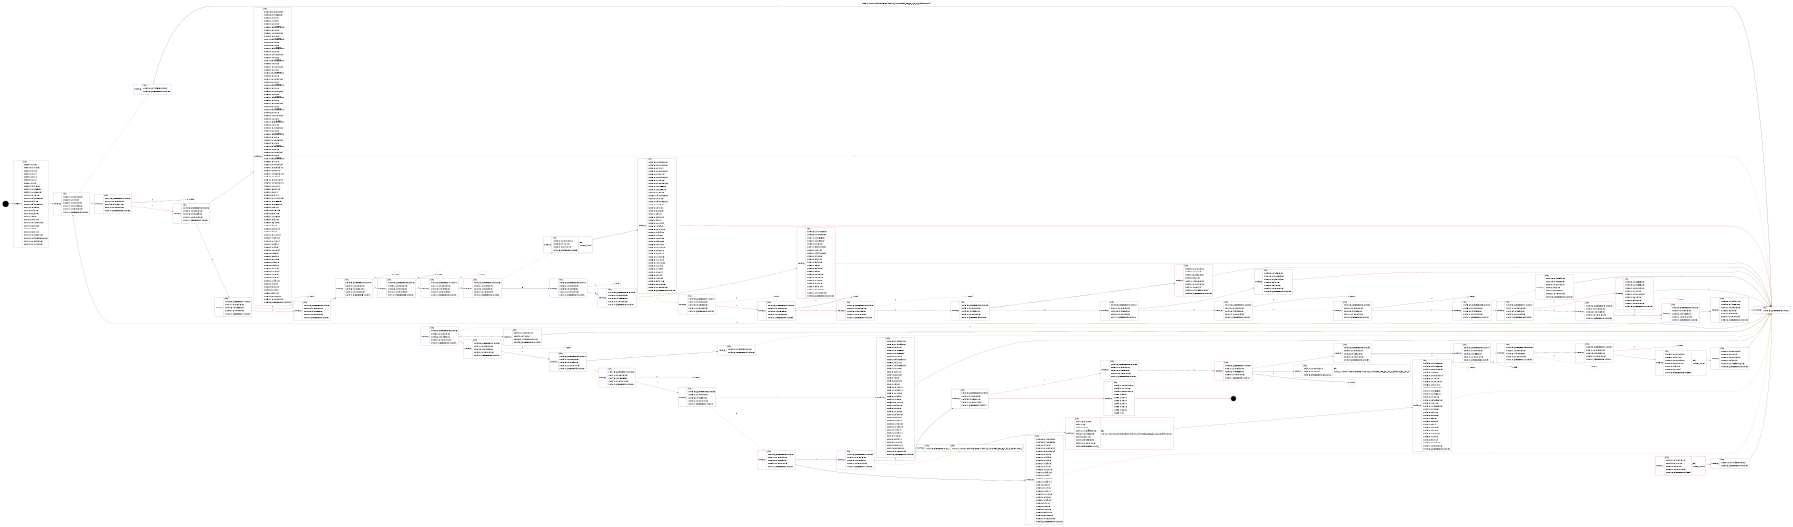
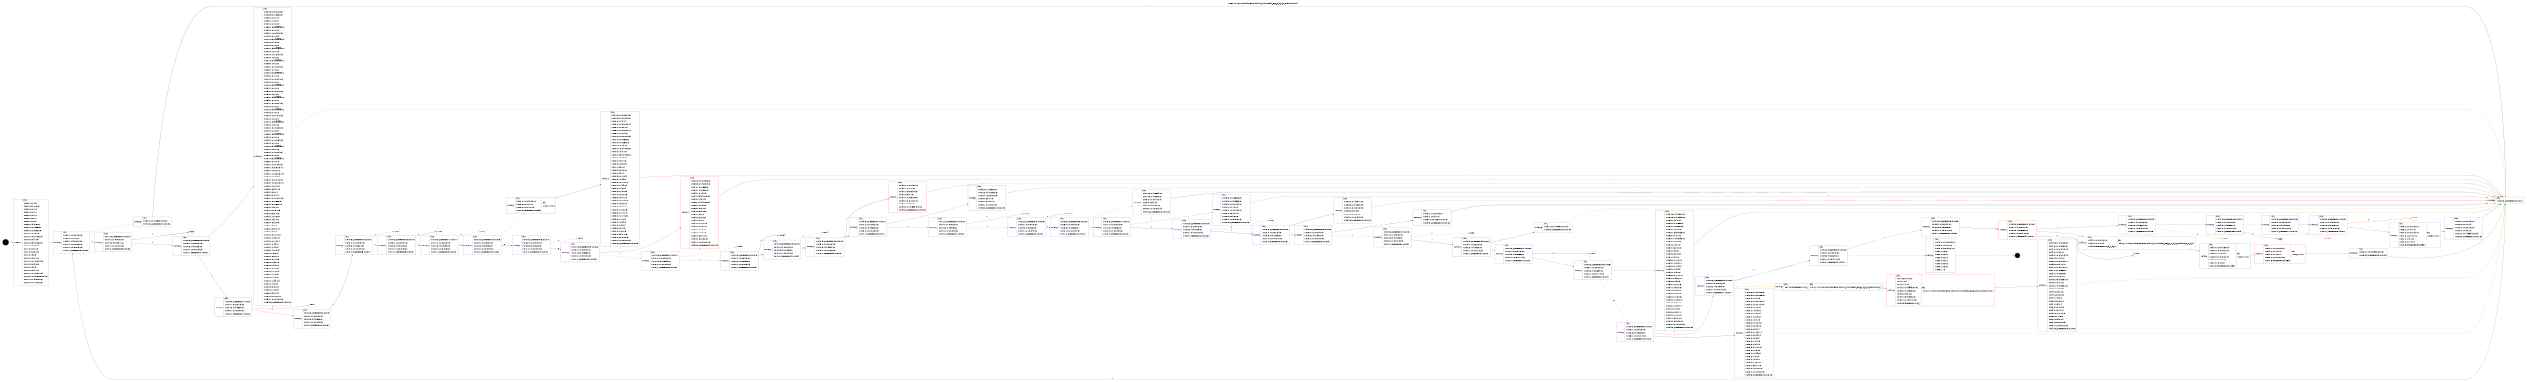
none -> (2225, 256)
(1060, 327) -> (1291, 235)
